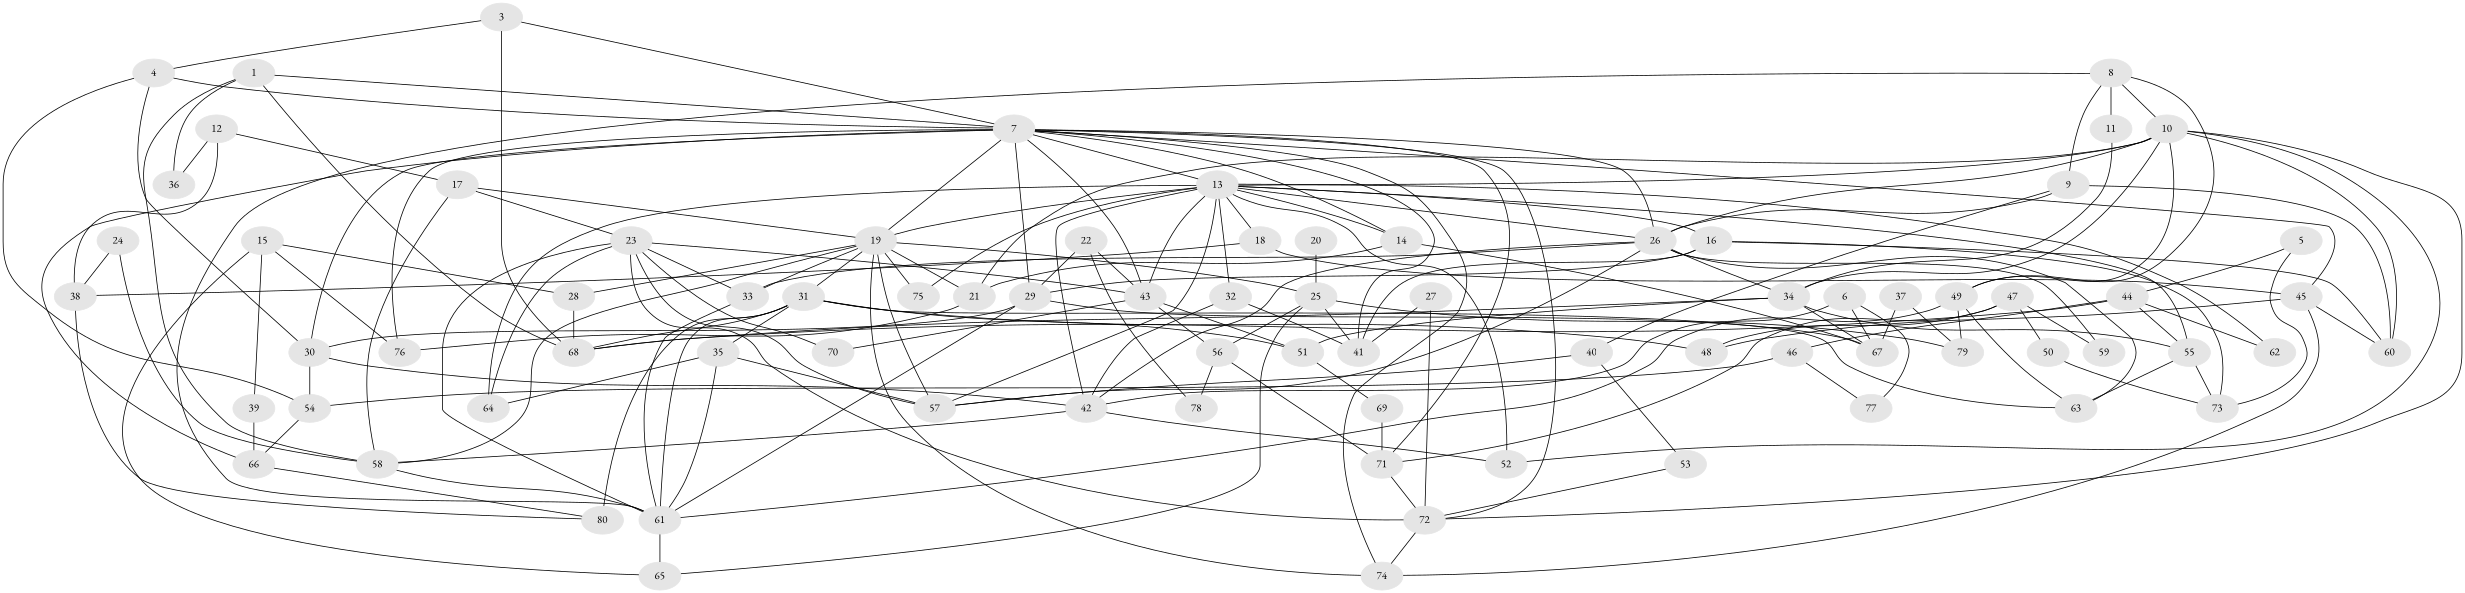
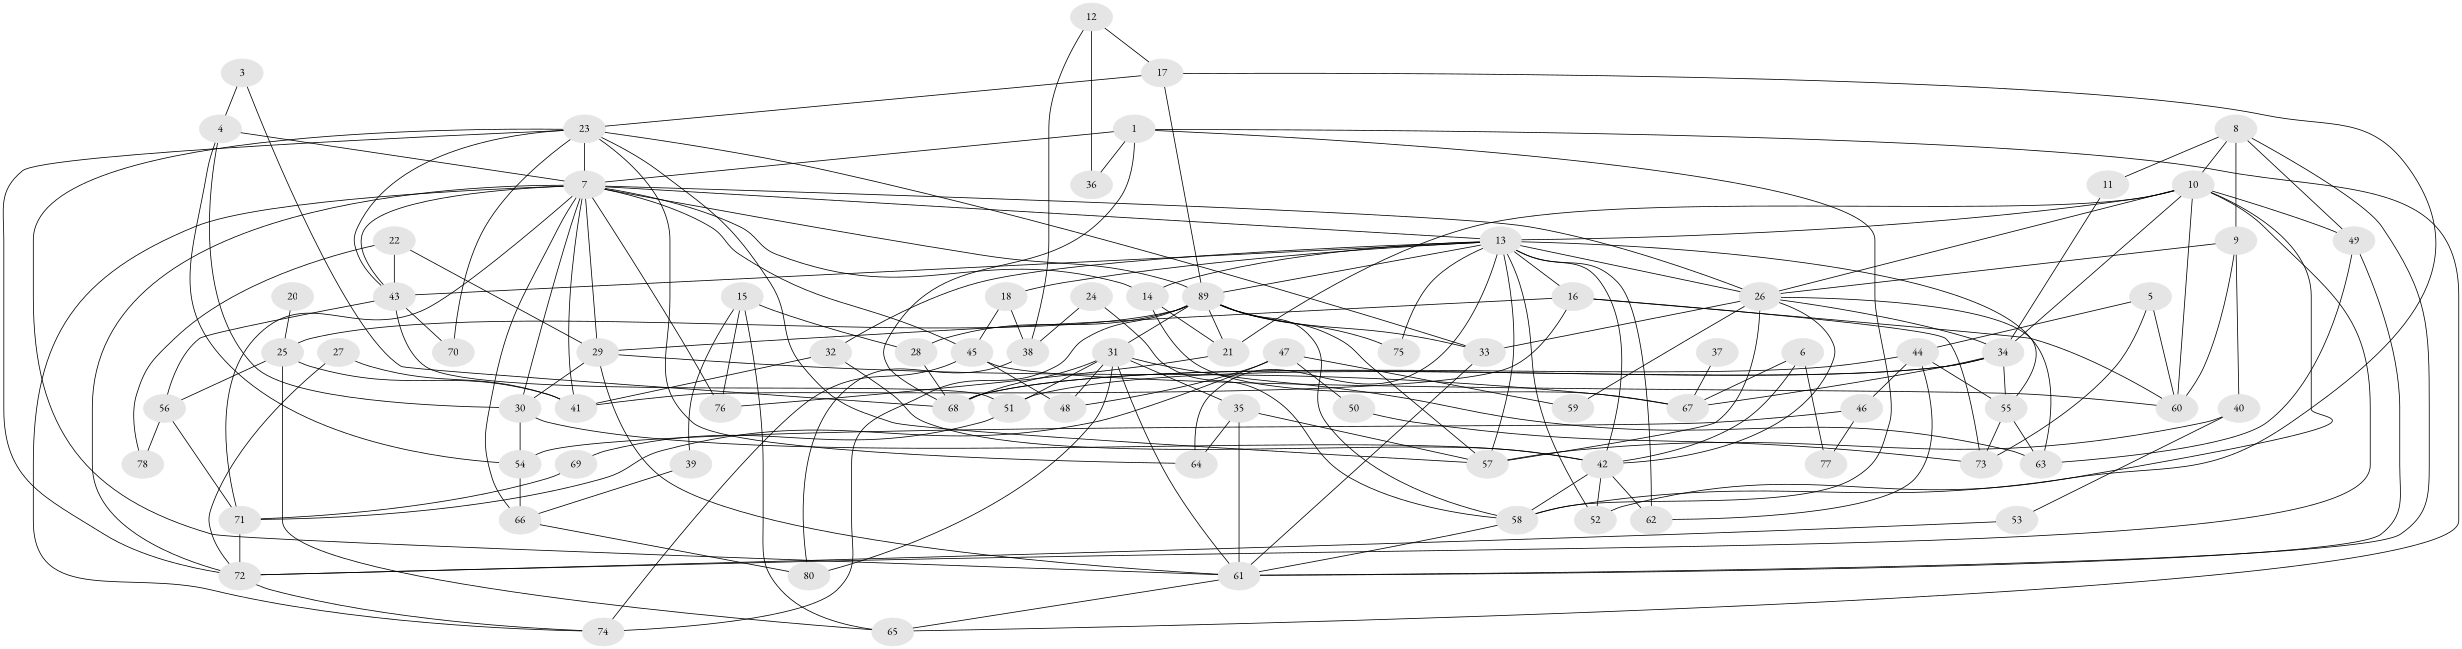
(758, 73) -> (585, 157)
(876, 241) -> (1203, 297)
(1963, 352) -> none
none -> (2164, 352)
none -> (1627, 492)
none -> (2459, 502)
